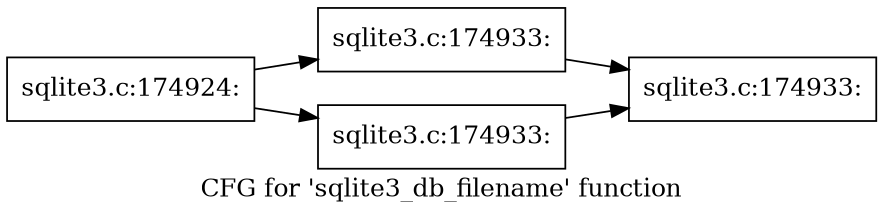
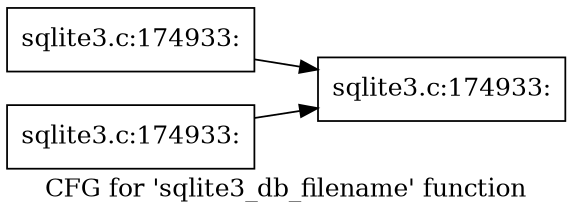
(131, 89) -> none
